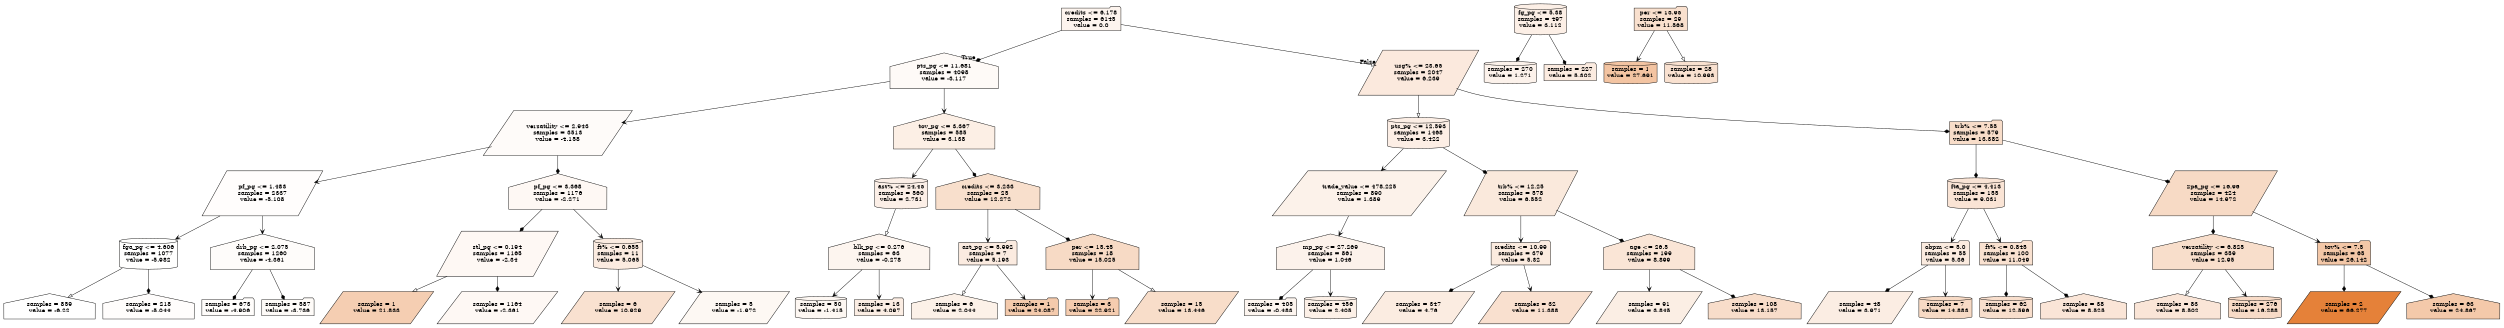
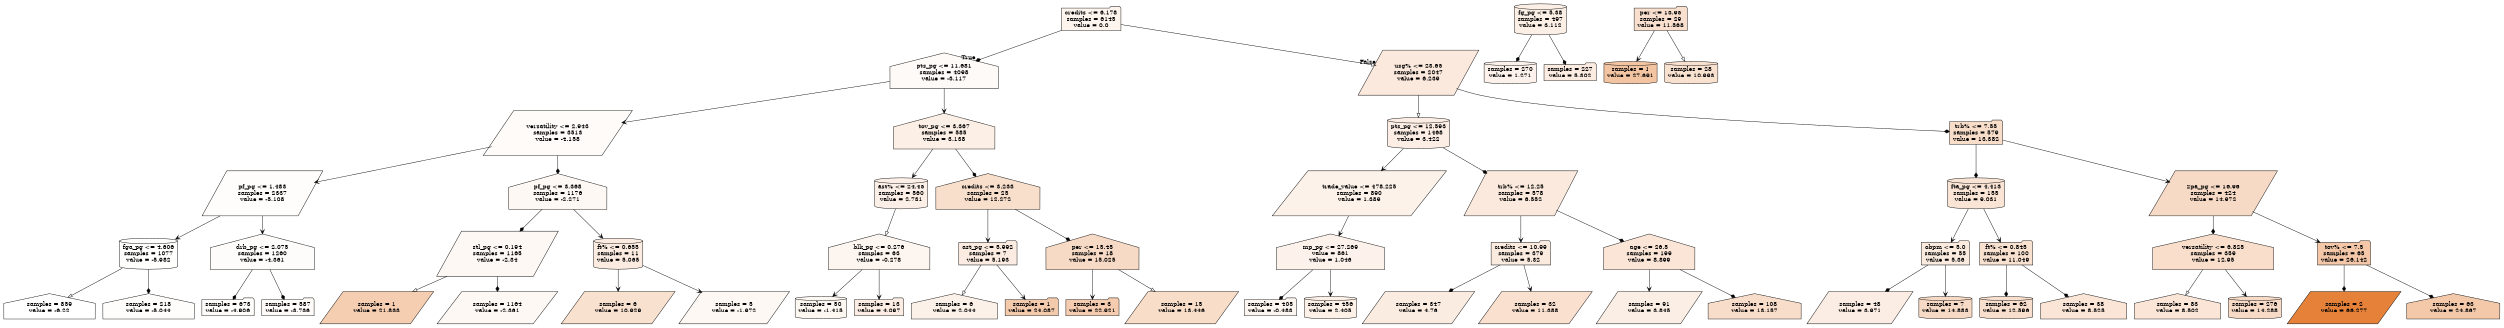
(2084, 161) -> (2084, 161)
(1330, 254) -> (1330, 254)
(2255, 308) -> (2255, 308)
